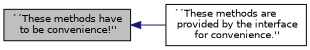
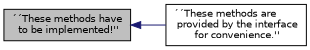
(67, 25) -> (67, 25)
